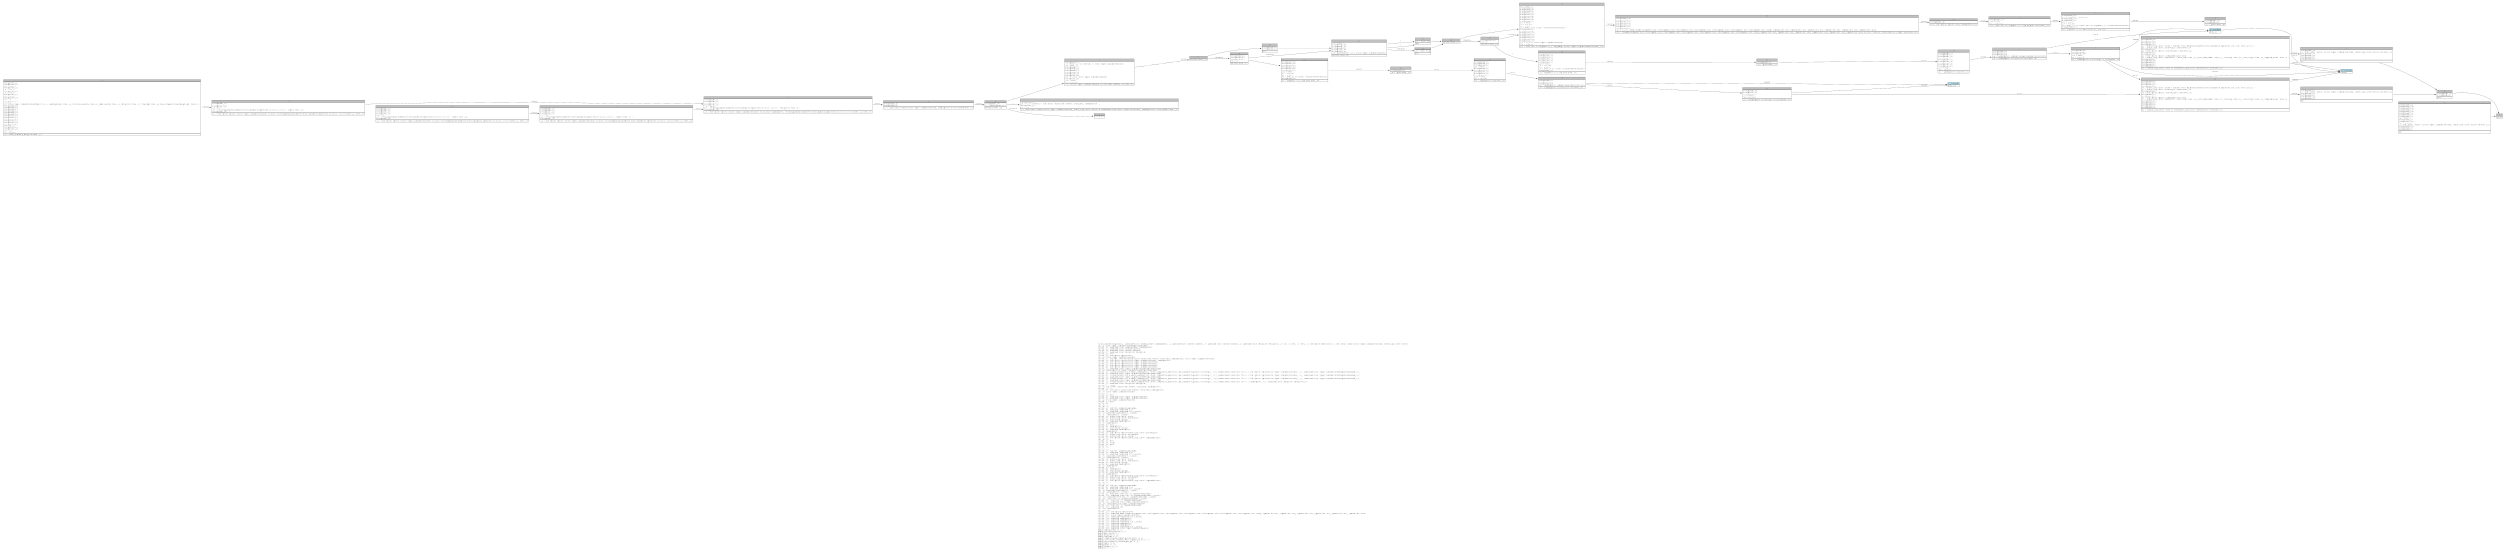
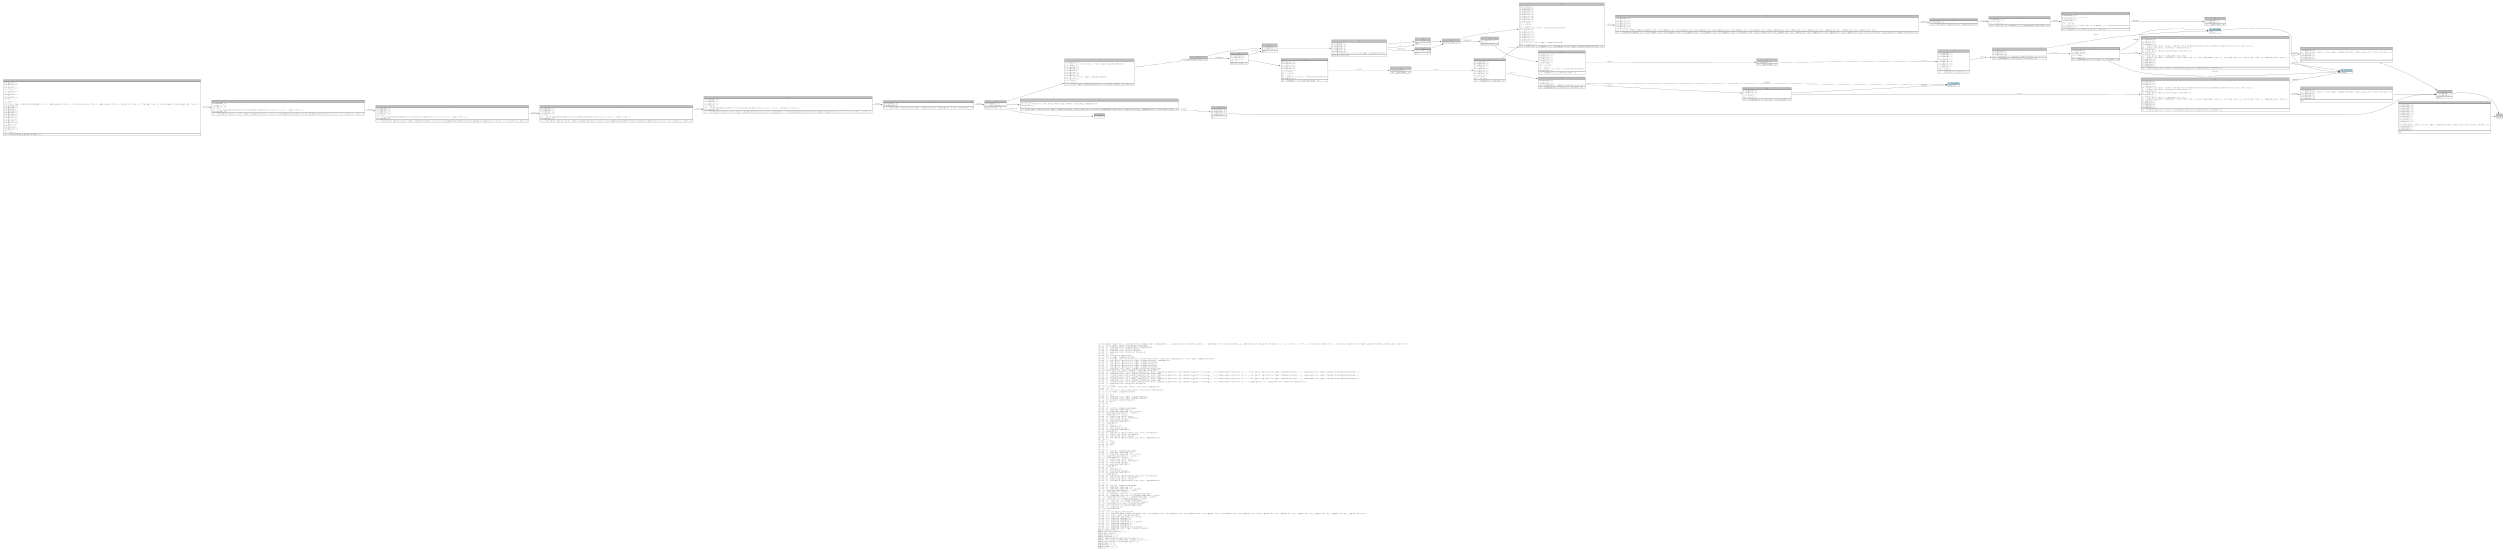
(1508, 37) -> (1510, 52)
(1289, 55) -> (1255, 53)
(2122, 71) -> (2130, 54)
(534, 103) -> (370, 111)
none -> (1219, 112)
